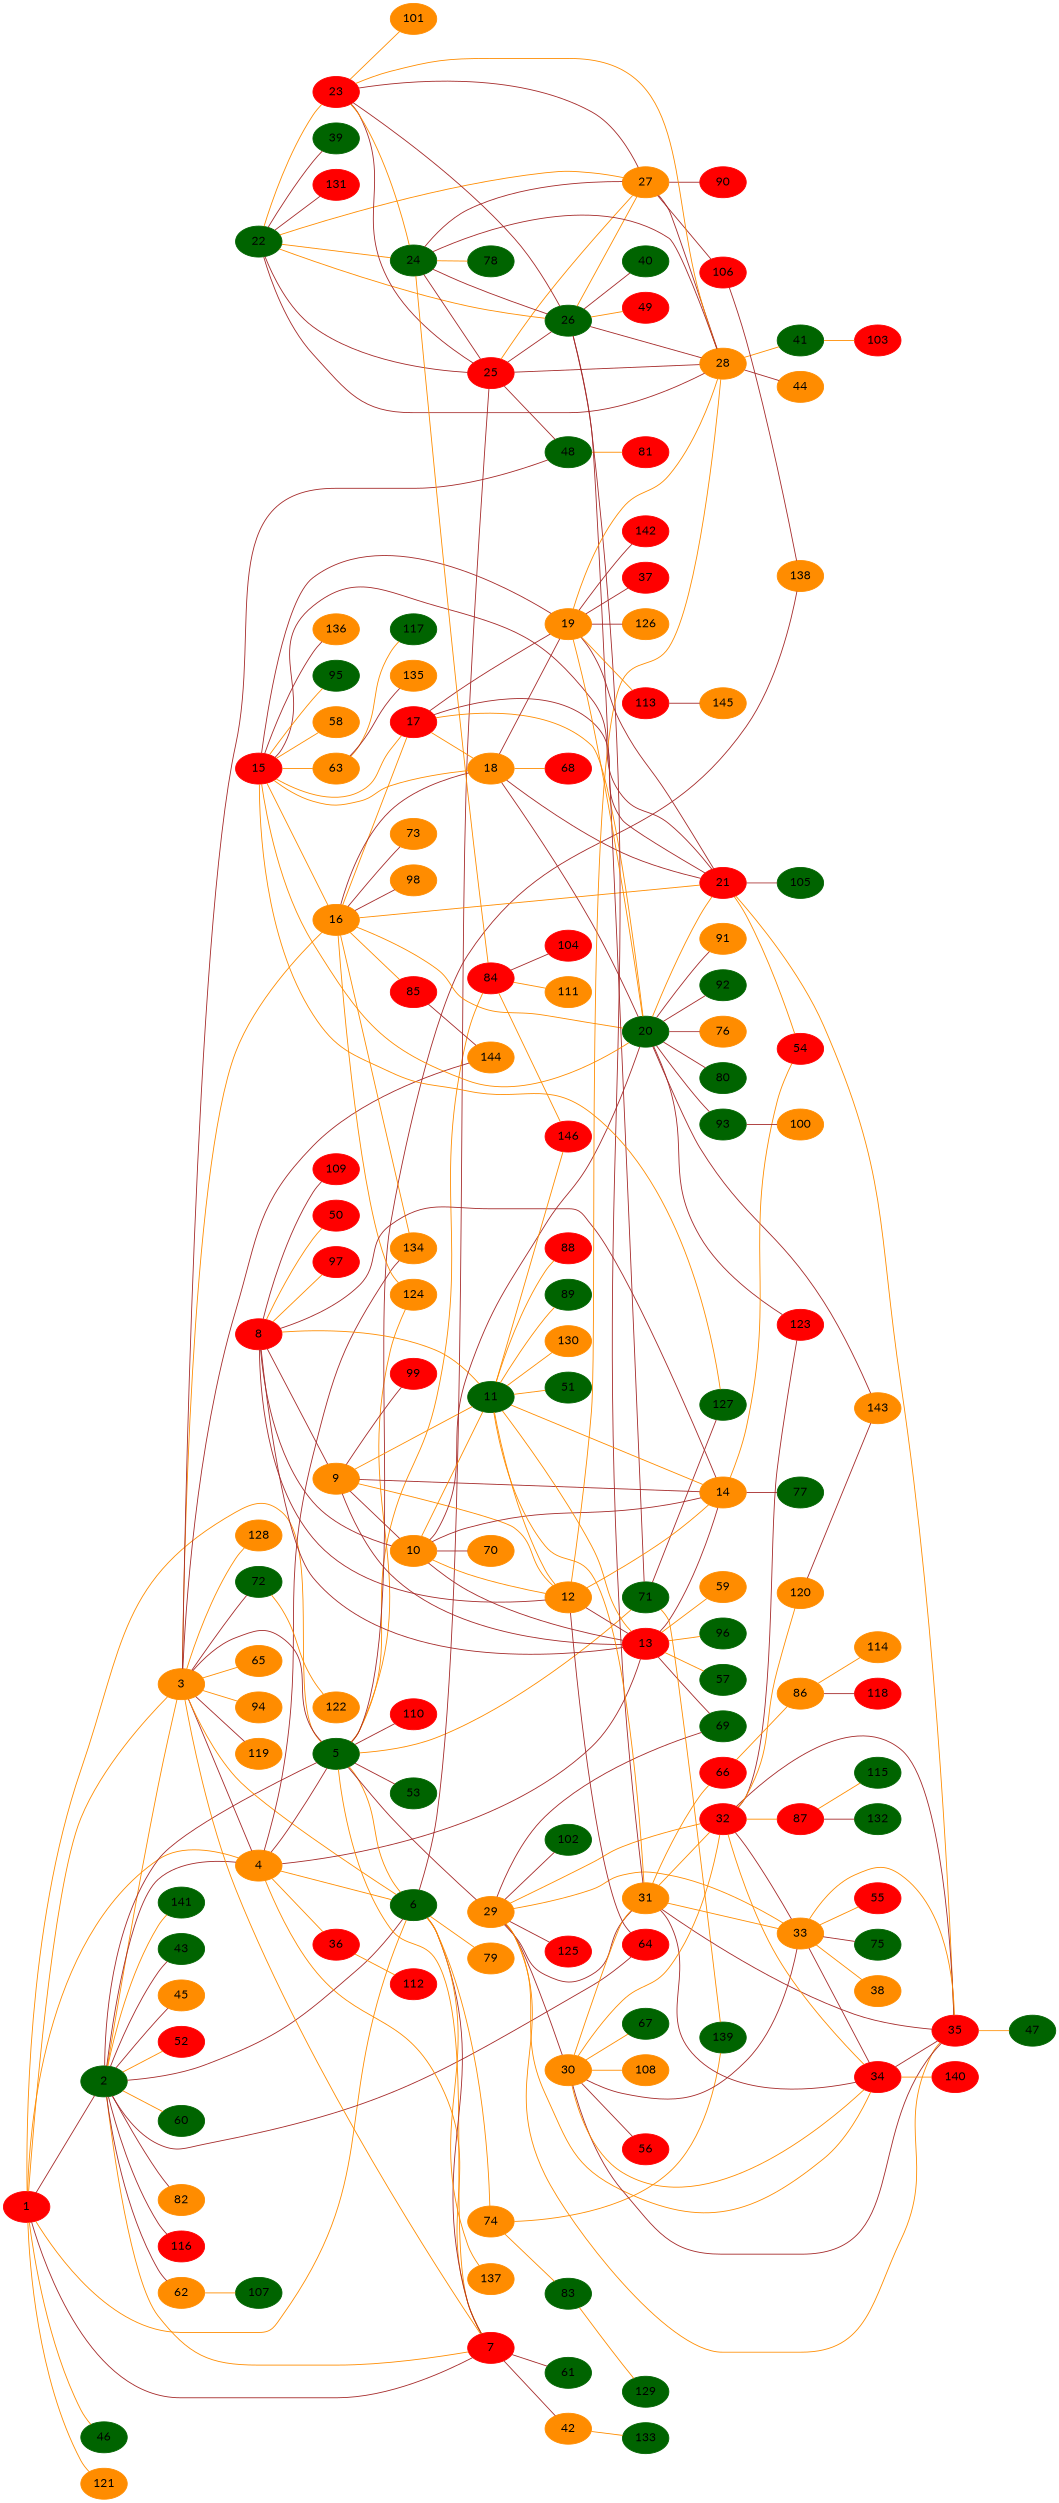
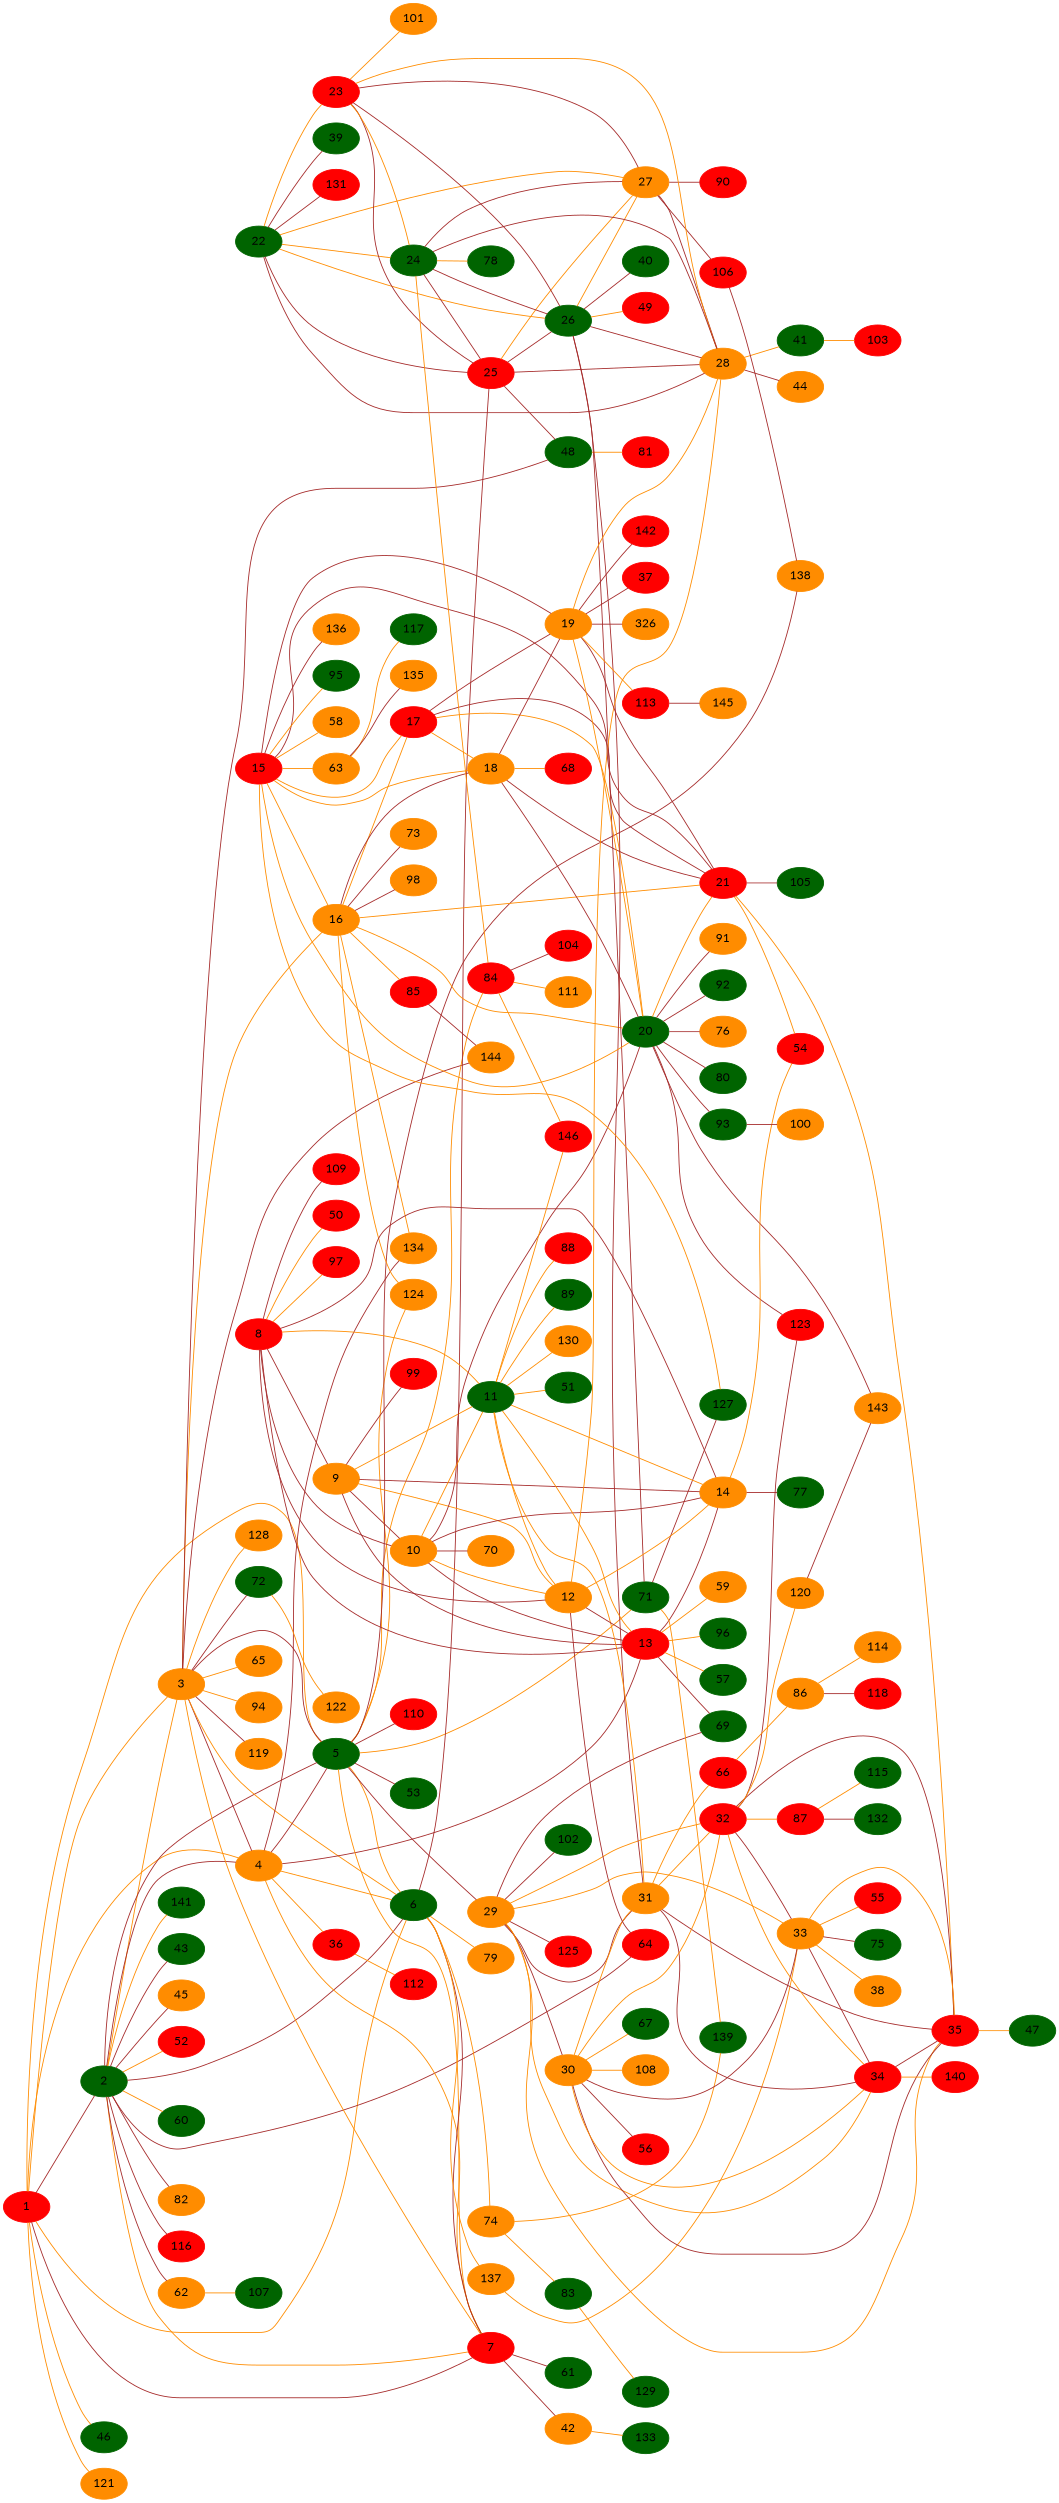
(646, 624) -> (646, 624)
(723, 1916) -> (709, 2198)
